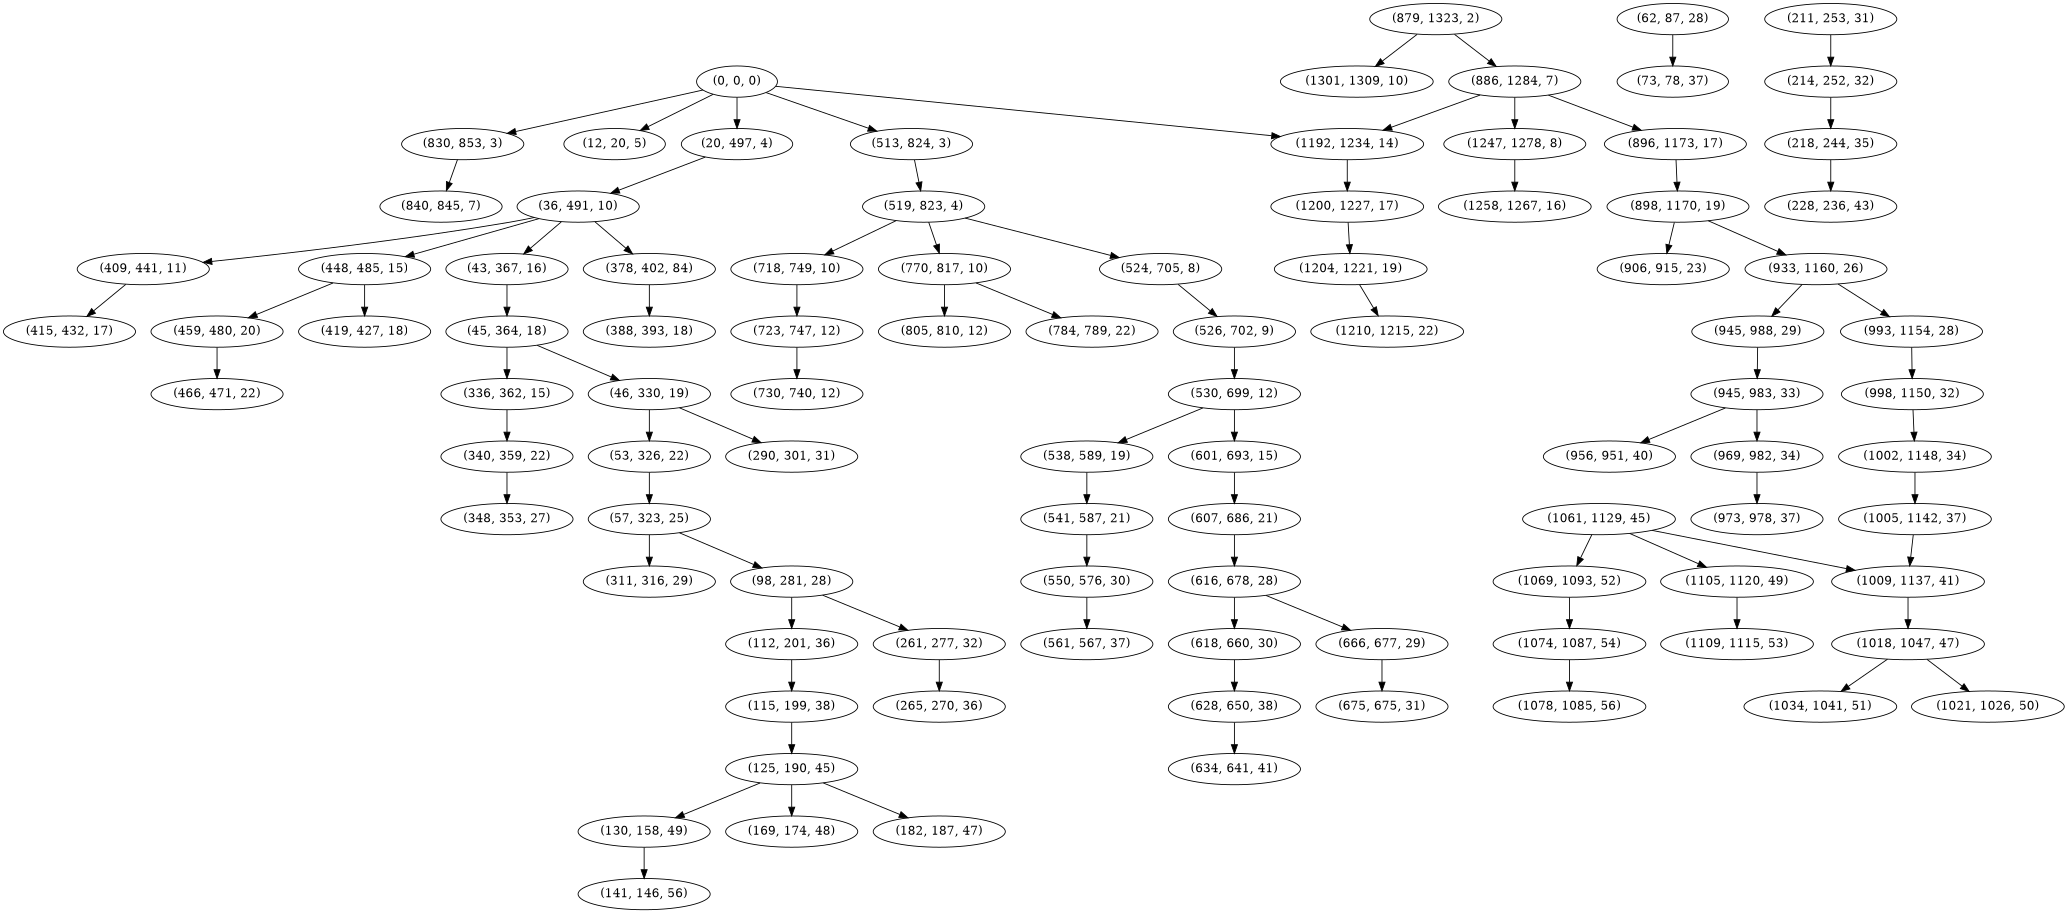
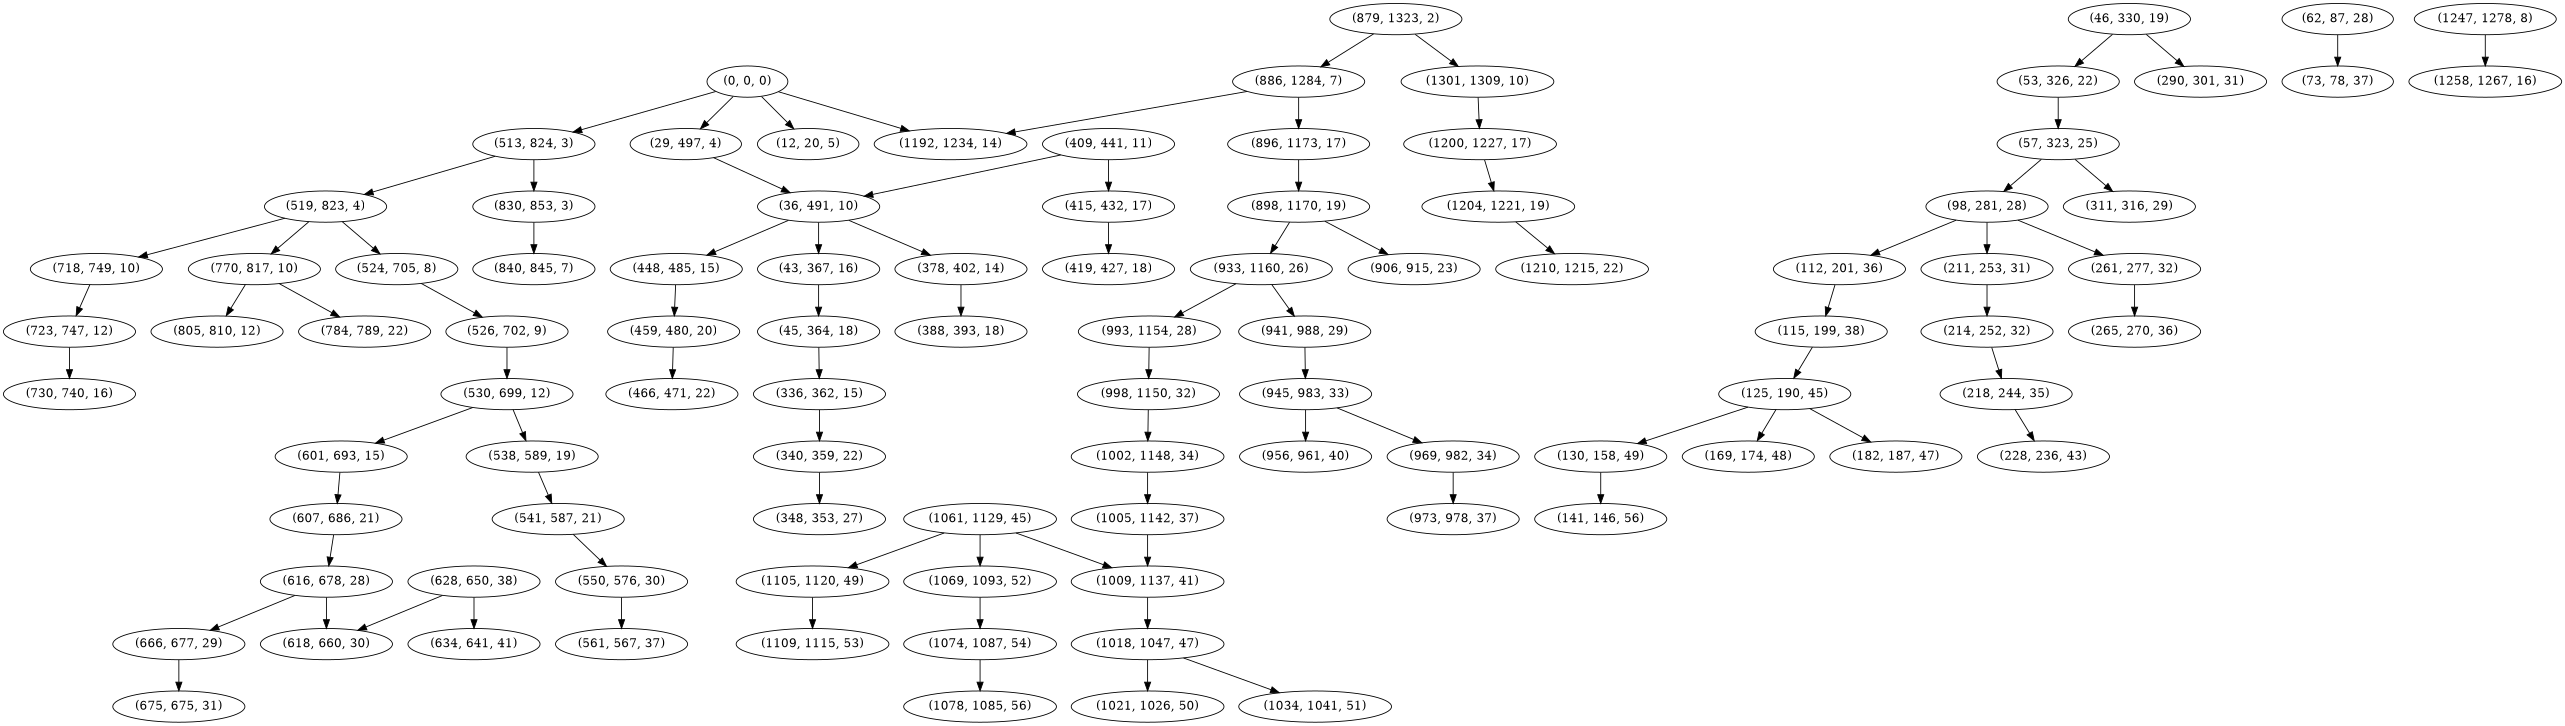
(1515, 109) -> none
(609, 111) -> (534, 171)
(737, 144) -> (686, 144)
(1347, 171) -> (1479, 109)
none -> (1987, 234)
(374, 242) -> (967, 175)
(649, 269) -> (961, 269)
(365, 296) -> (1109, 234)
(1758, 332) -> (1305, 332)
(574, 361) -> none
(797, 394) -> (69, 394)
(1609, 457) -> (1306, 457)
(1234, 671) -> (404, 611)
